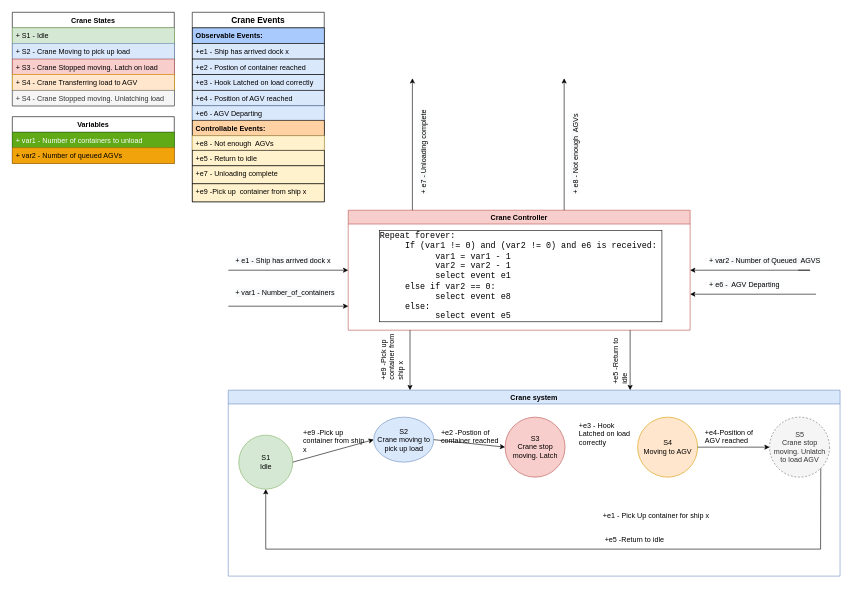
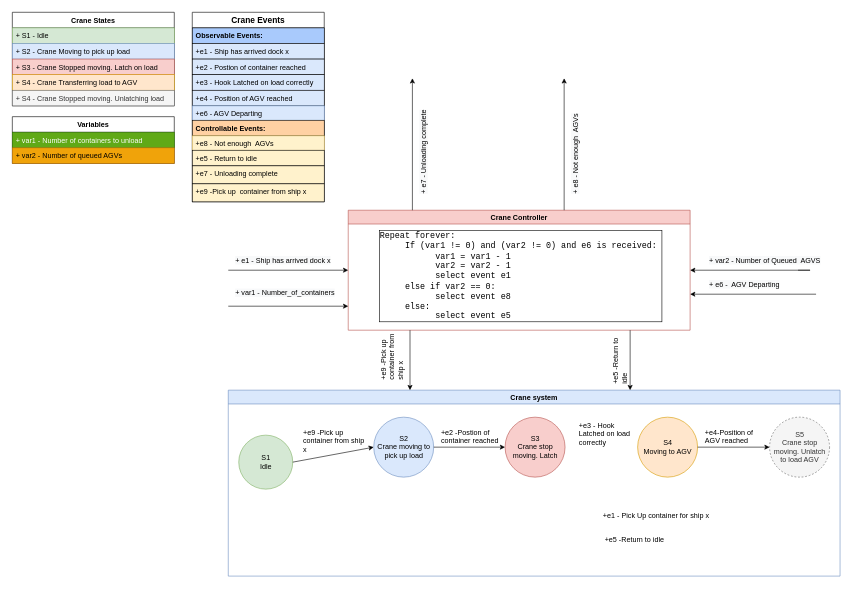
(404, 440) -> (404, 447)
(821, 531) -> none
